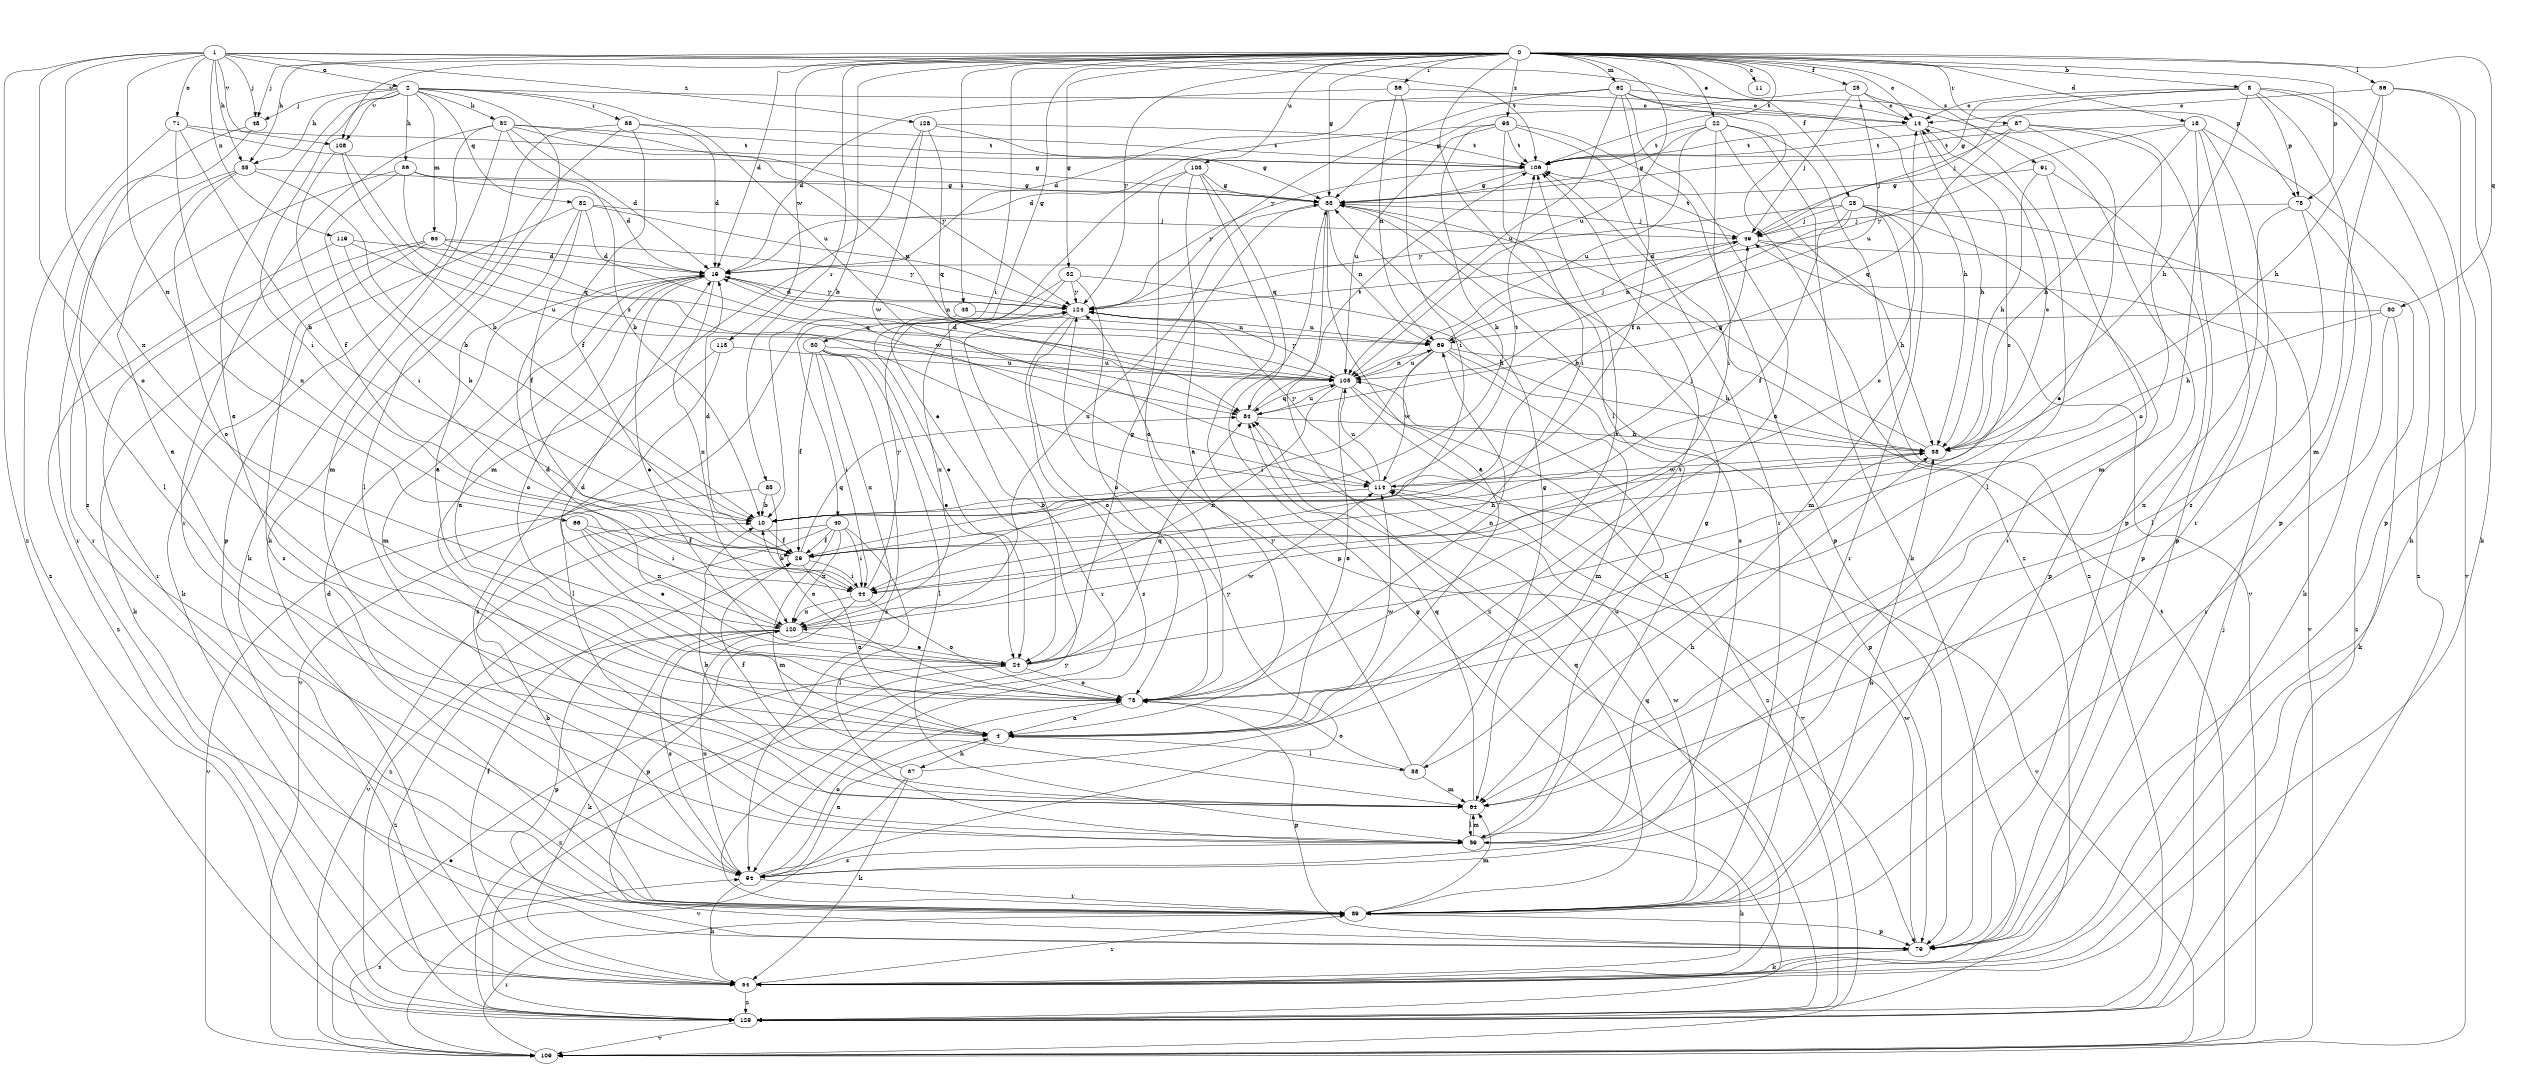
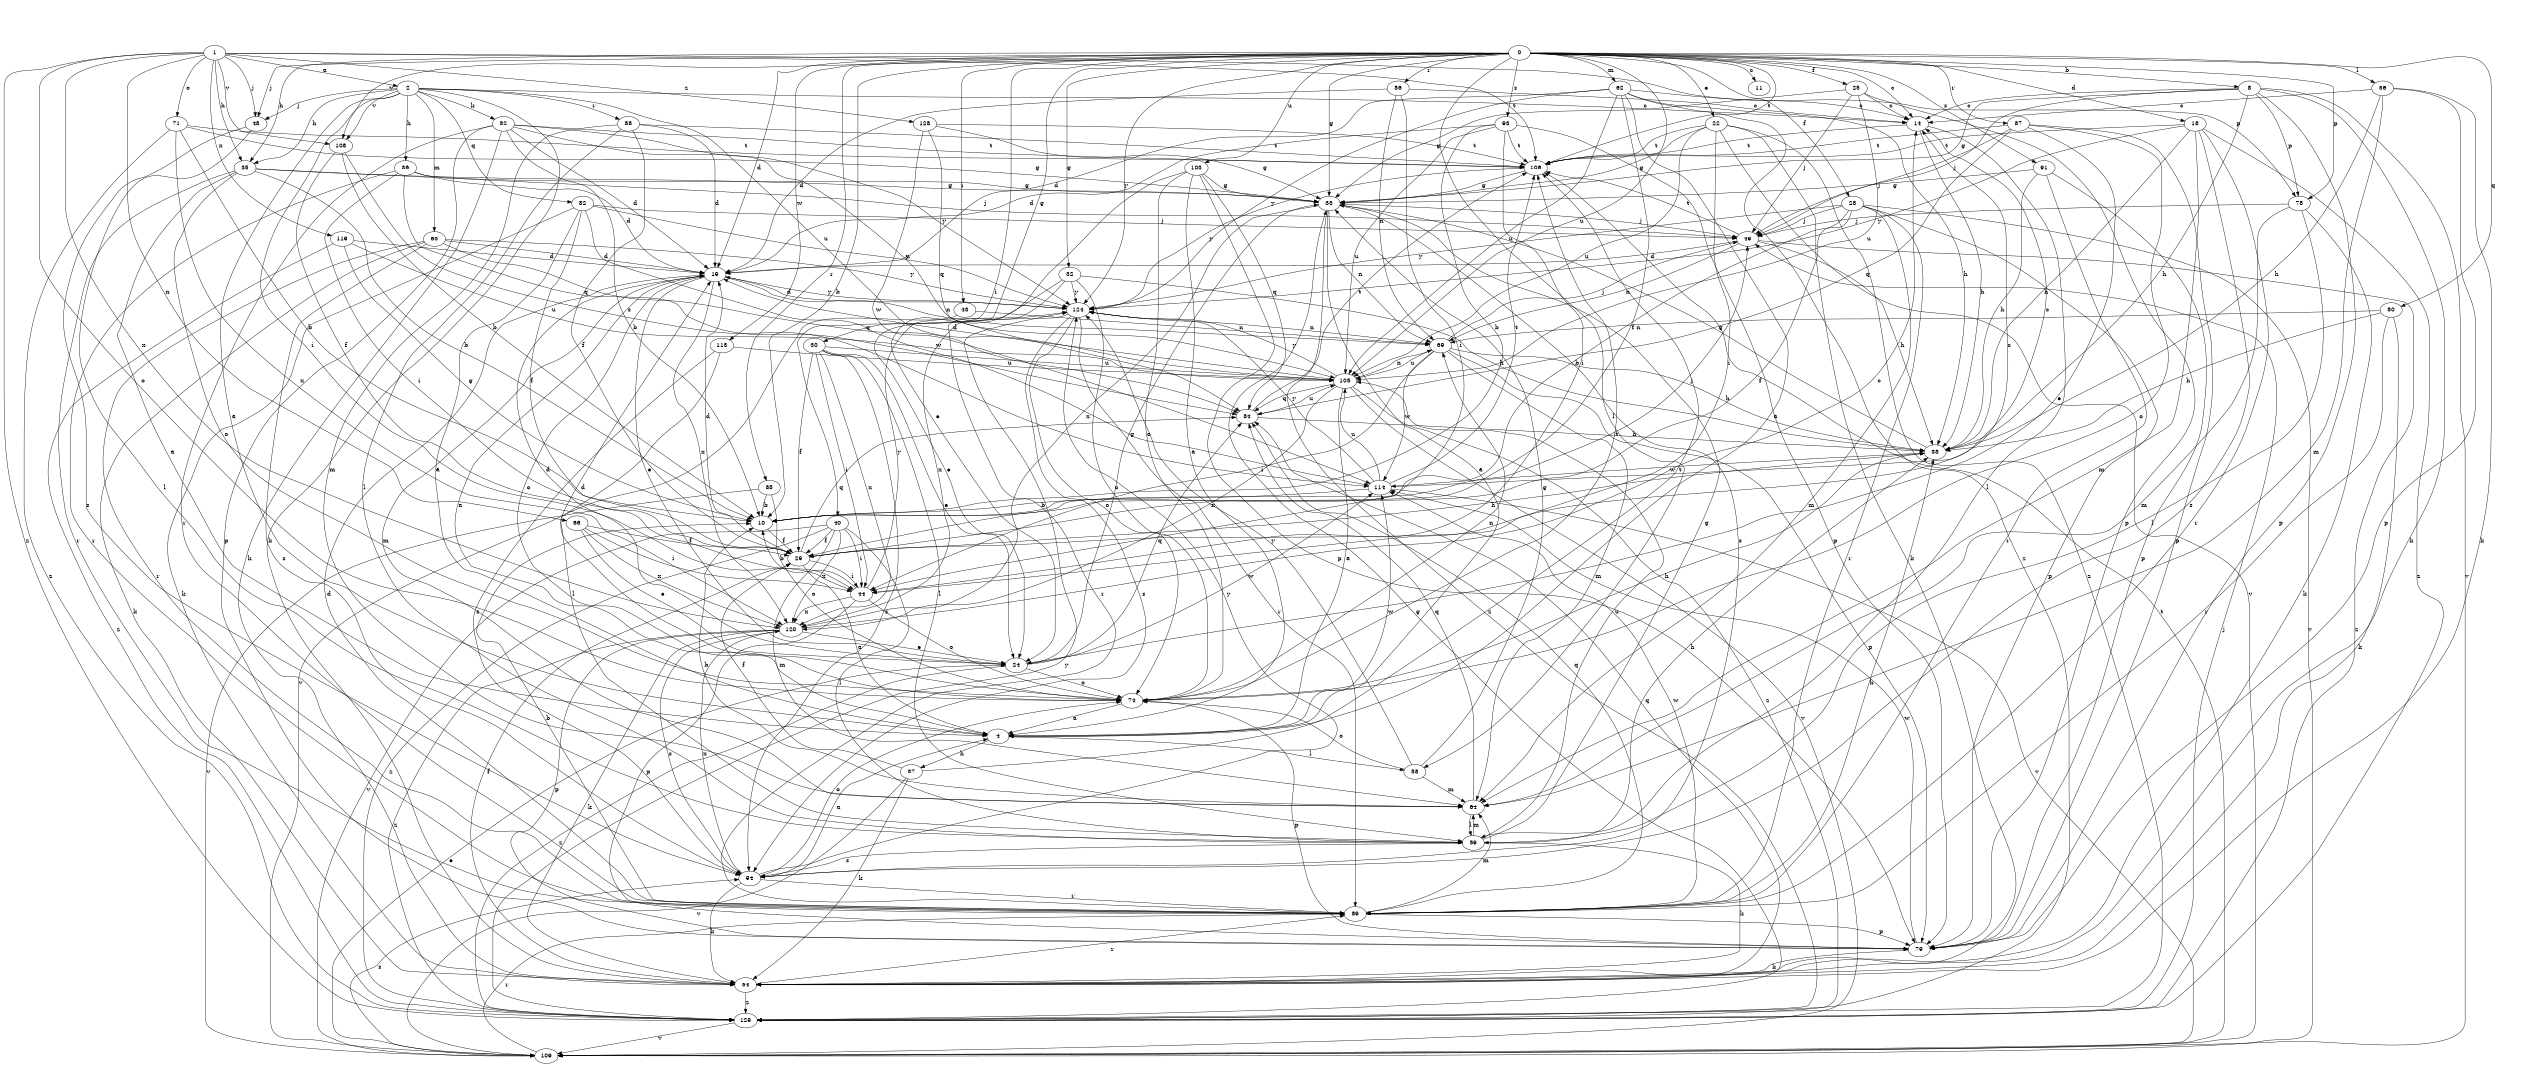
none -> (957, 209)
(471, 381) -> (471, 381)
(2144, 505) -> (2144, 505)
(1780, 634) -> (1263, 596)
(608, 672) -> none
(1132, 701) -> (1132, 701)
